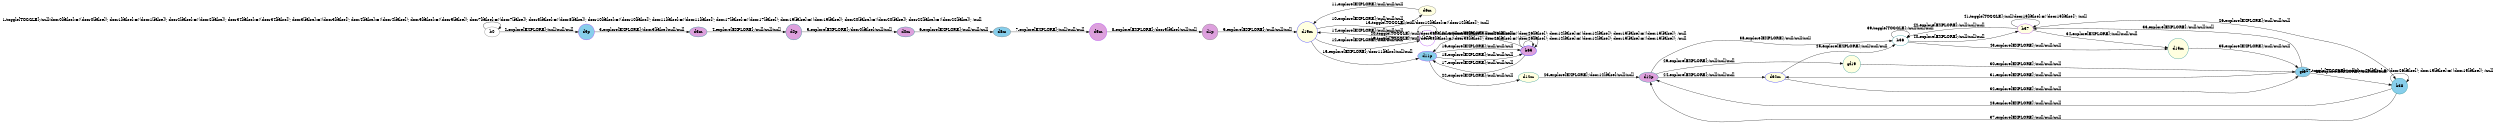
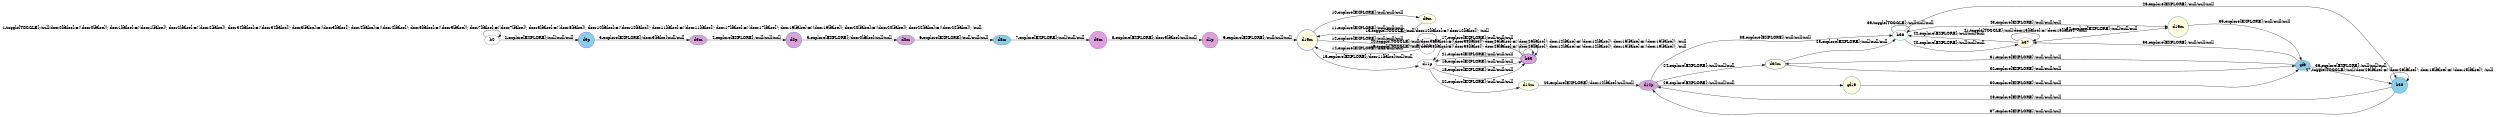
(2219, 23) -> (2161, 7)
(1427, 56) -> (1427, 64)
